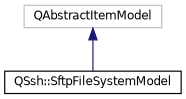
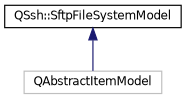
(93, 56) -> (93, 56)
